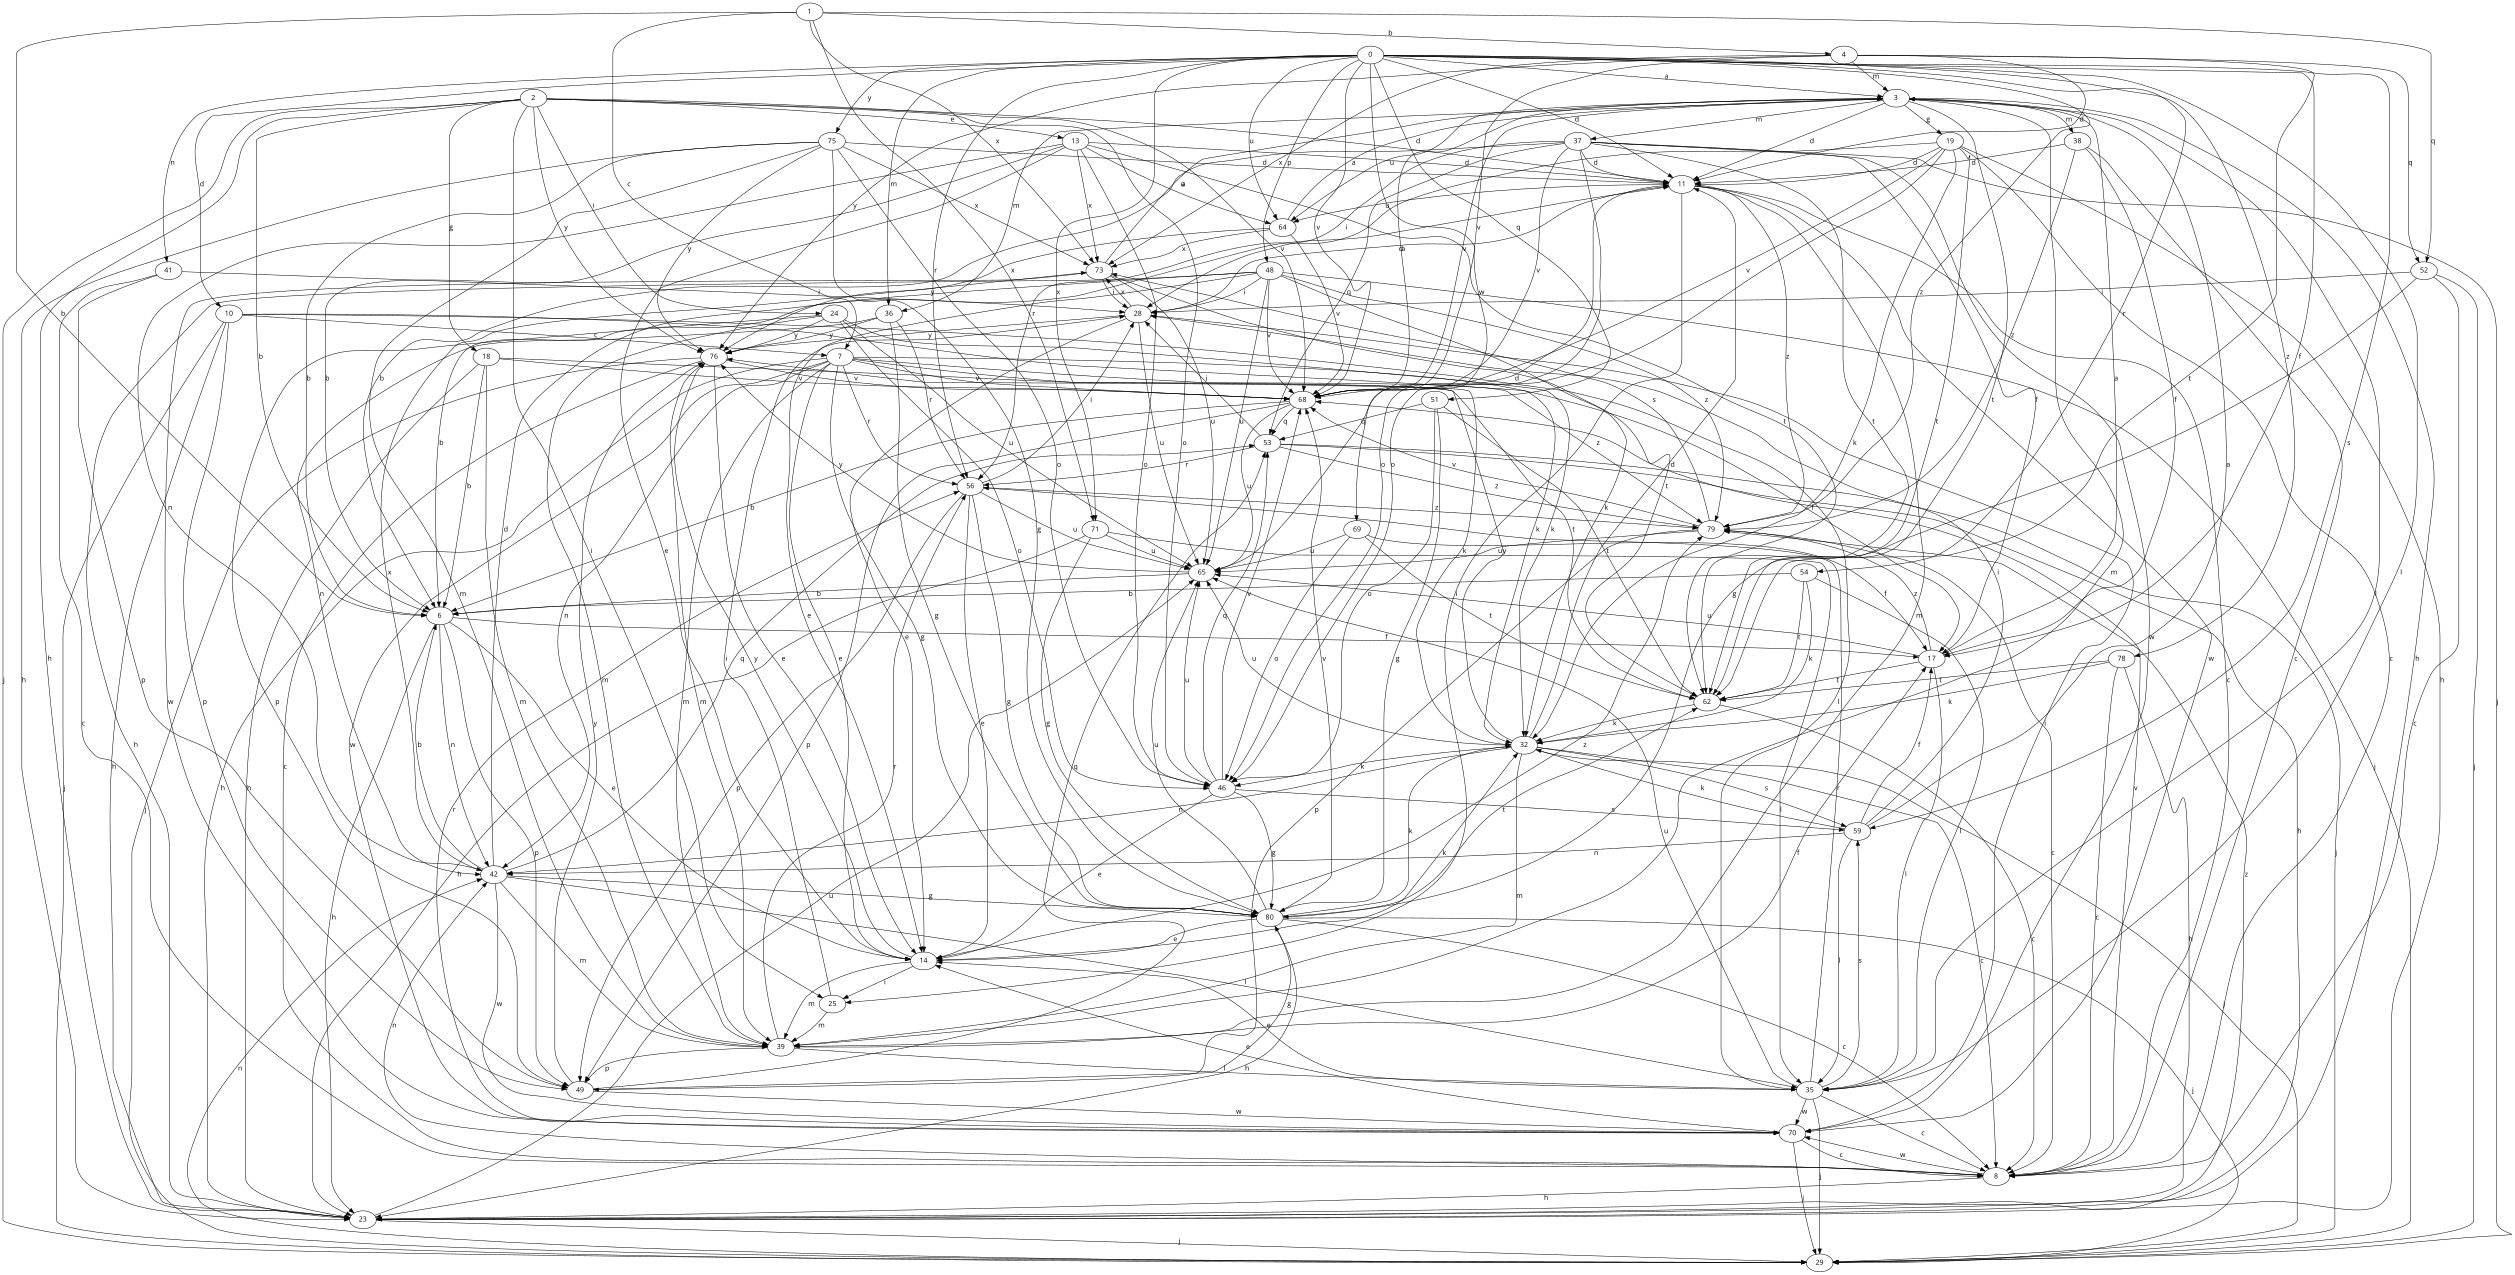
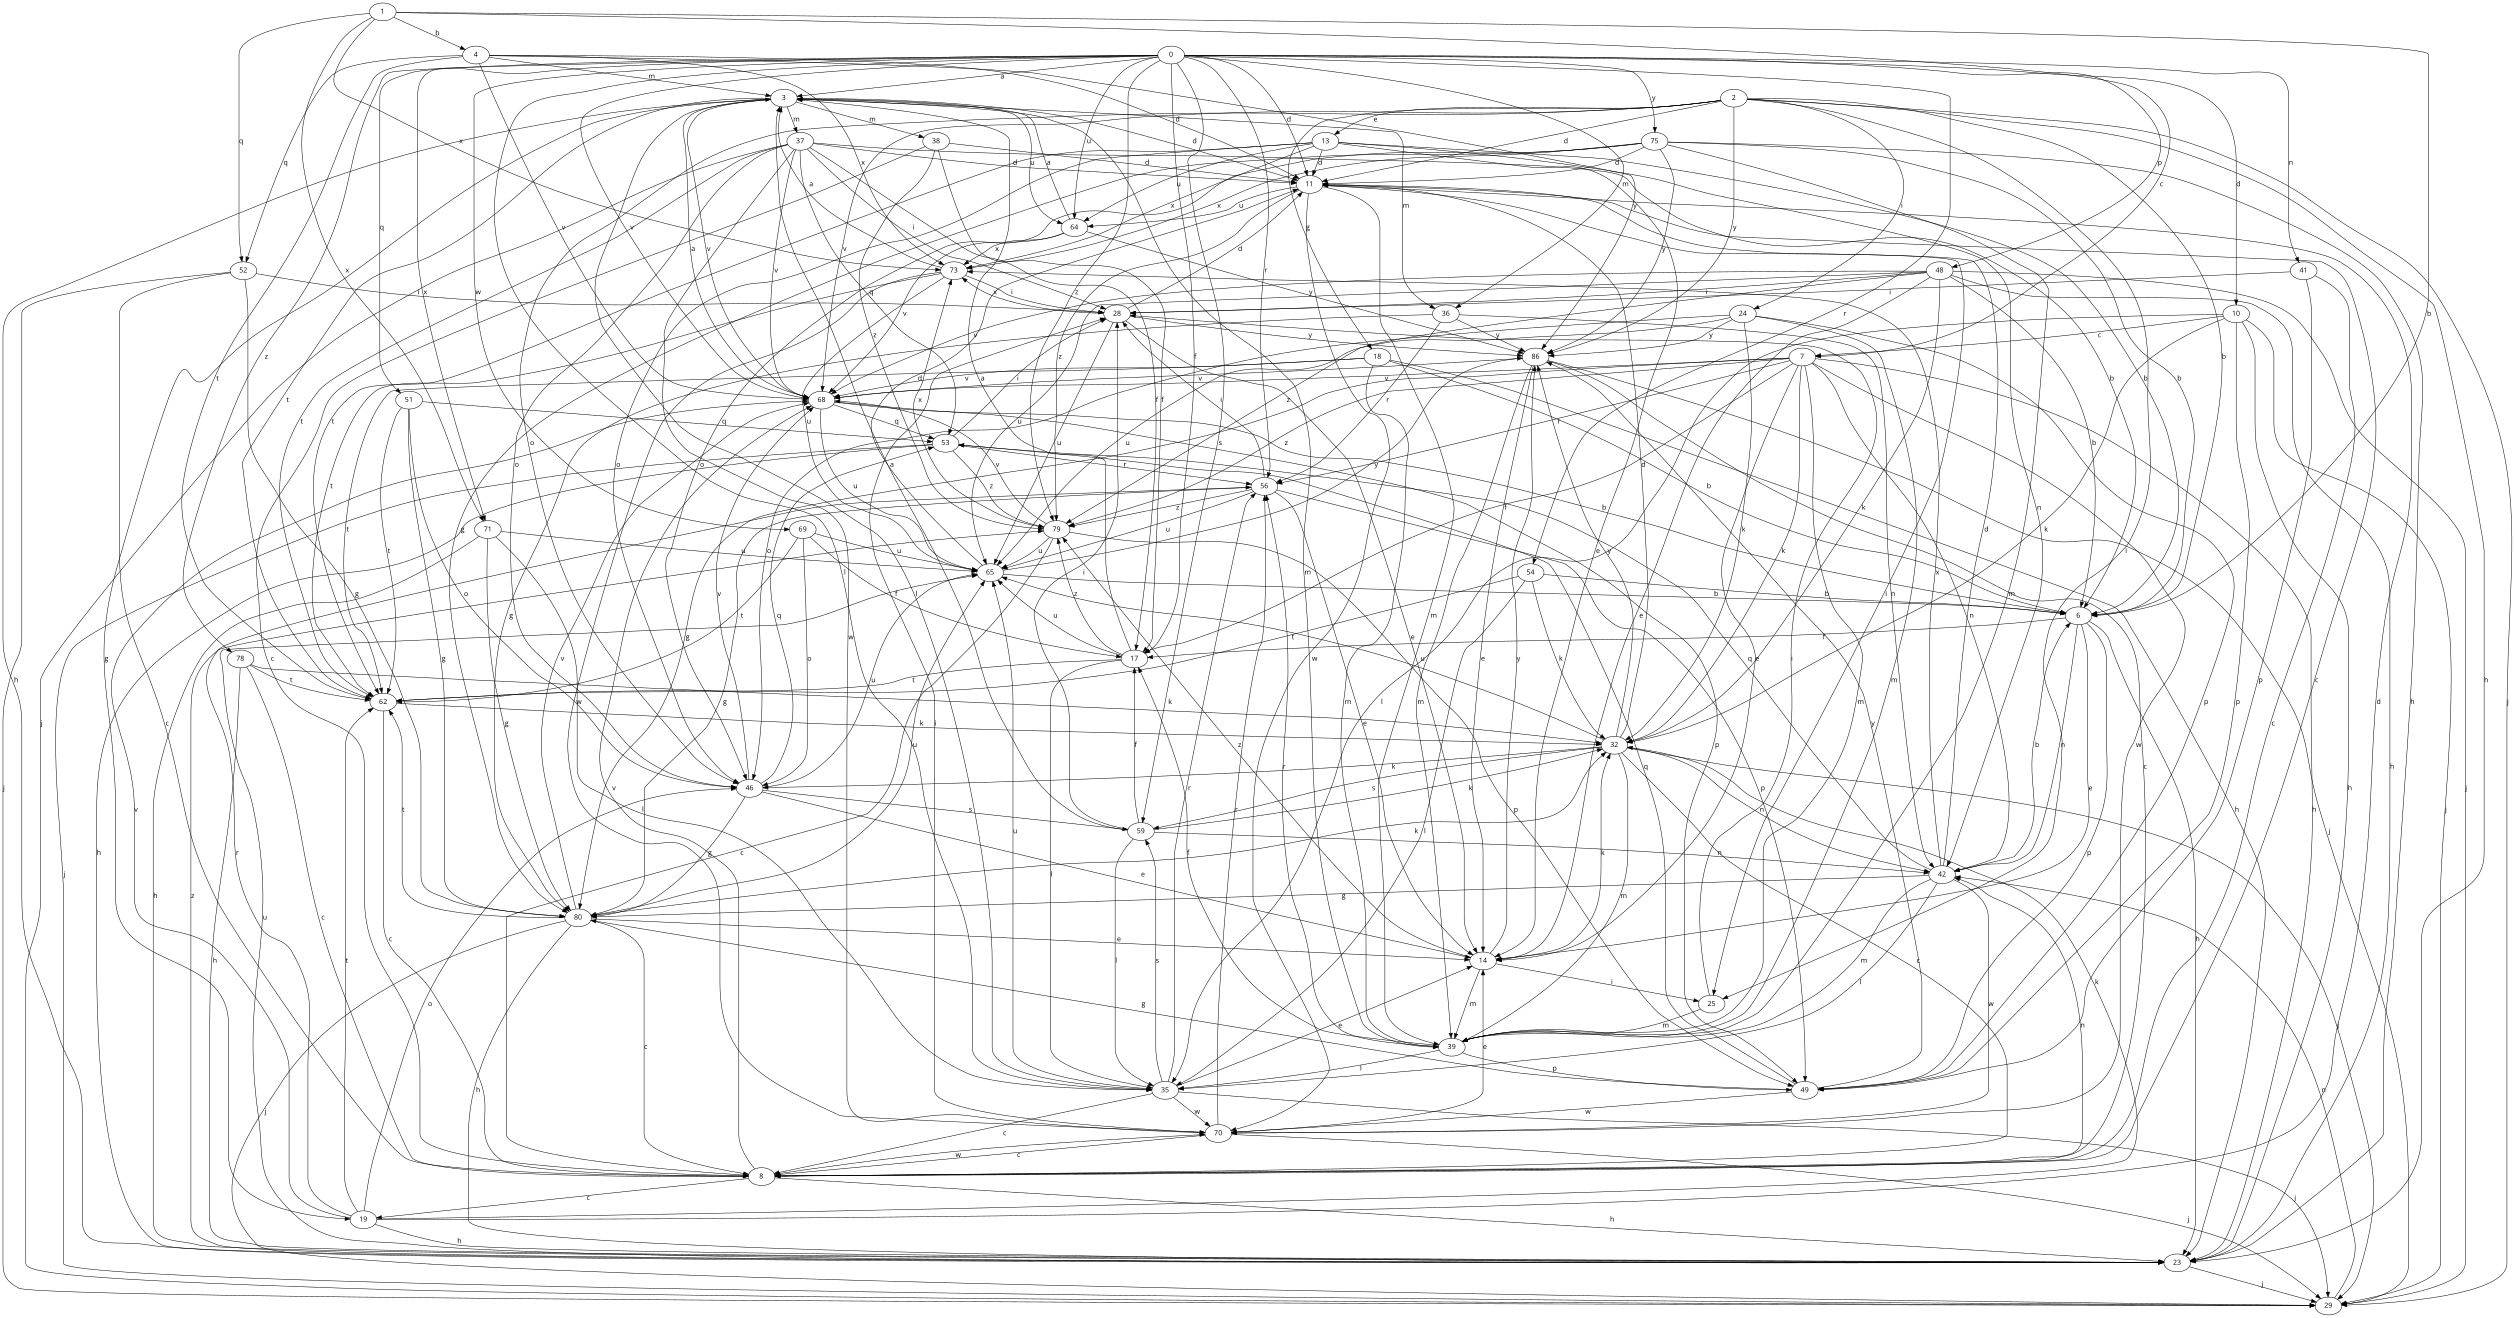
(714, 357) -> (1536, 357)
(1654, 400) -> (920, 400)
(2389, 672) -> (565, 1198)
